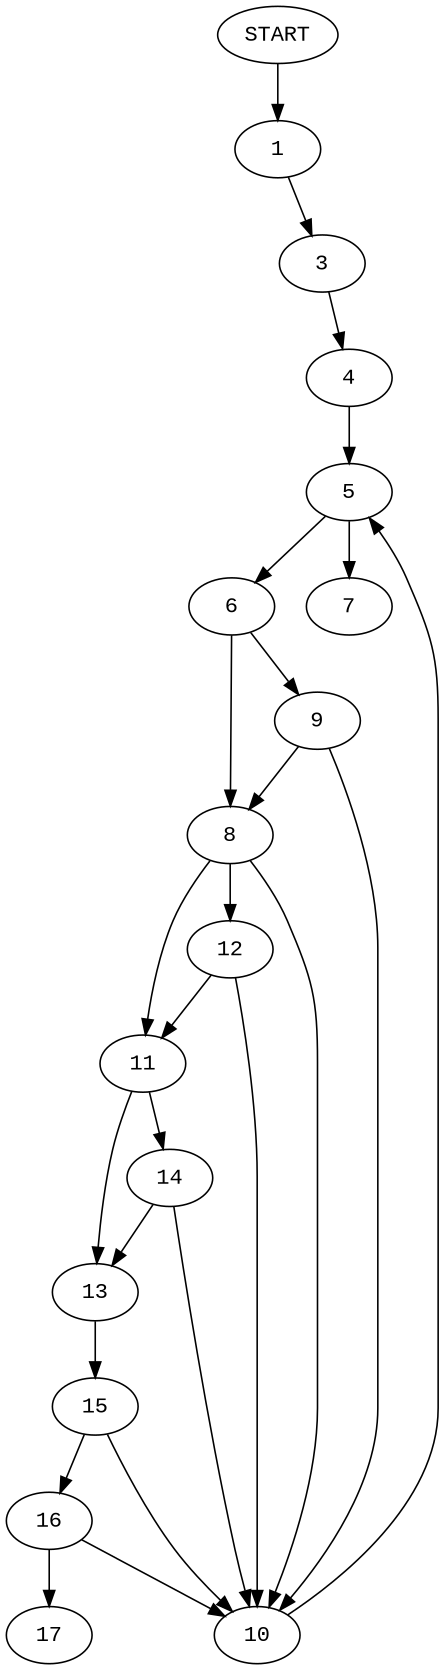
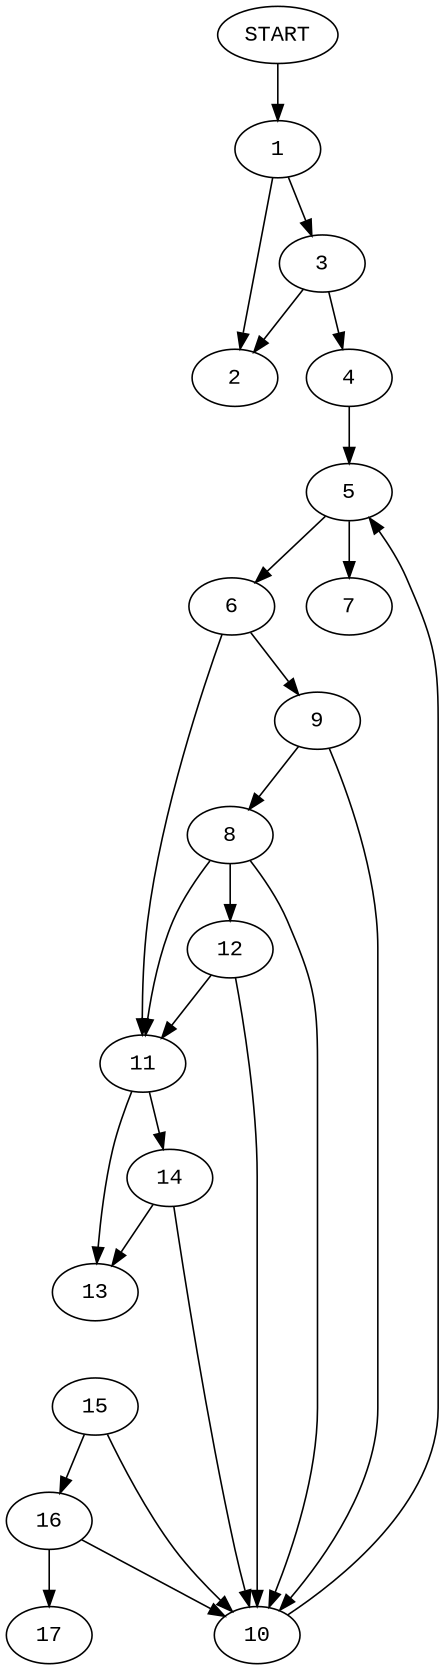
none -> (235, 378)
(231, 713) -> (166, 823)
(95, 1342) -> none
